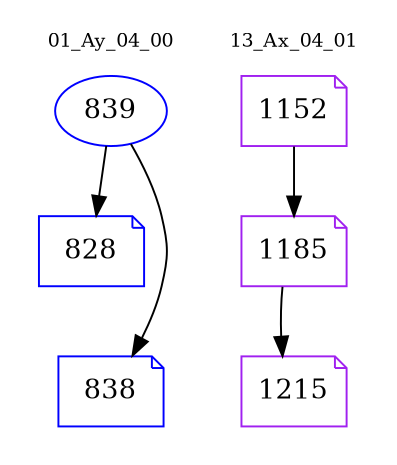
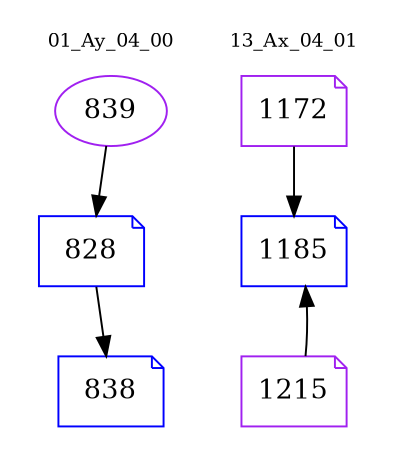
(111, 111) -> (111, 111)
(294, 111) -> (294, 111)
(166, 240) -> (100, 312)
(294, 251) -> (294, 251)
(281, 312) -> (307, 331)
